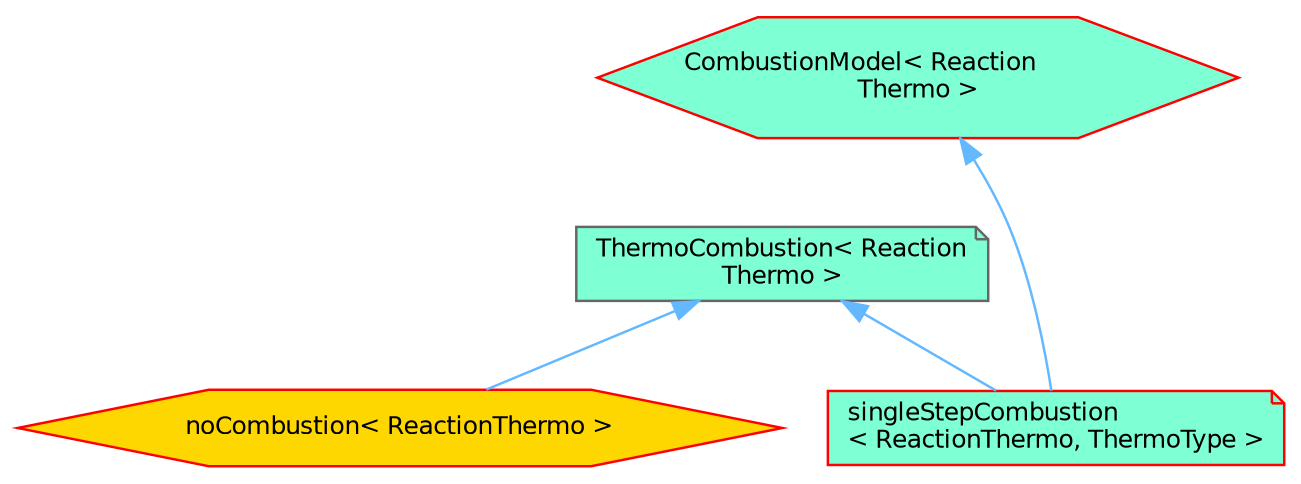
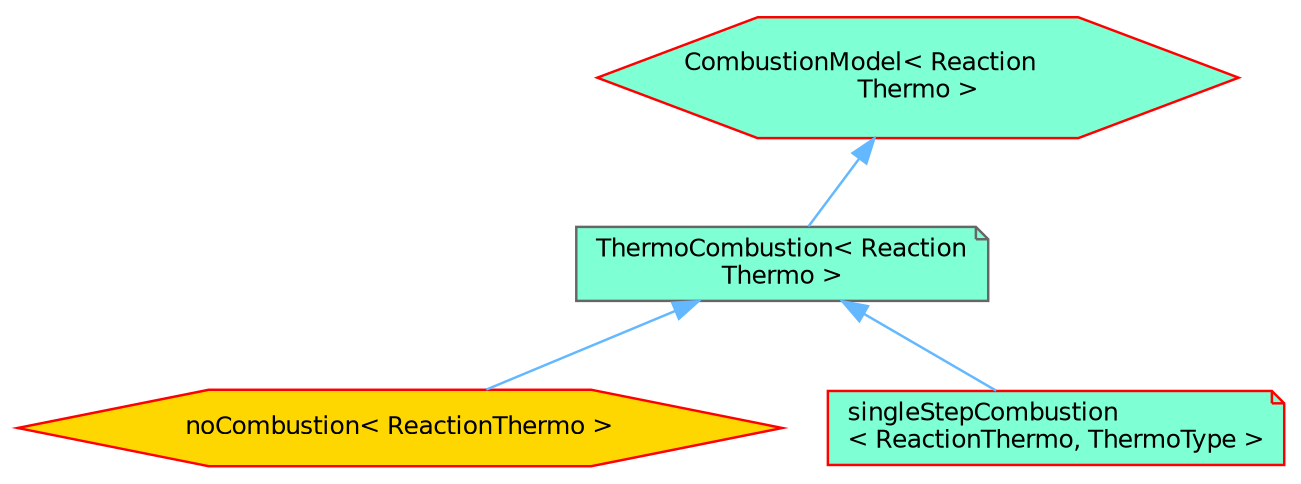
(1025, 271) -> (834, 193)
